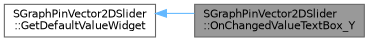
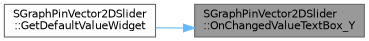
(181, 13) -> (170, 28)
